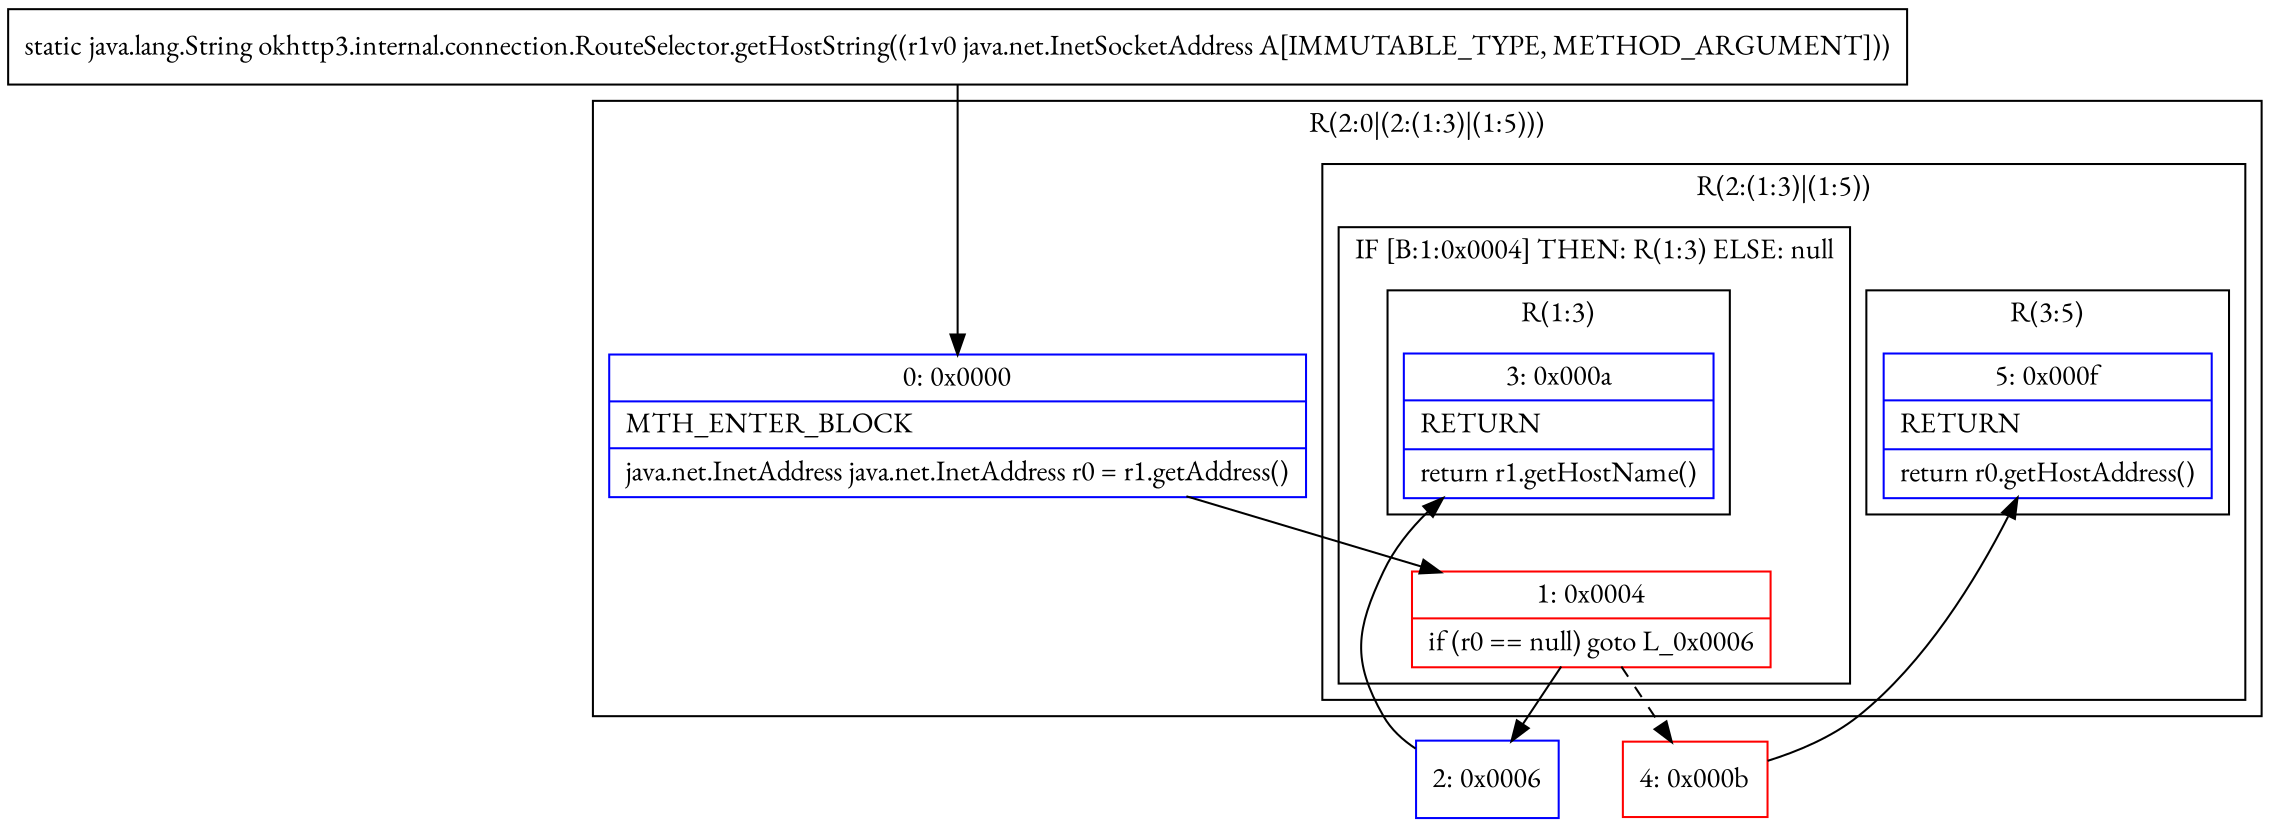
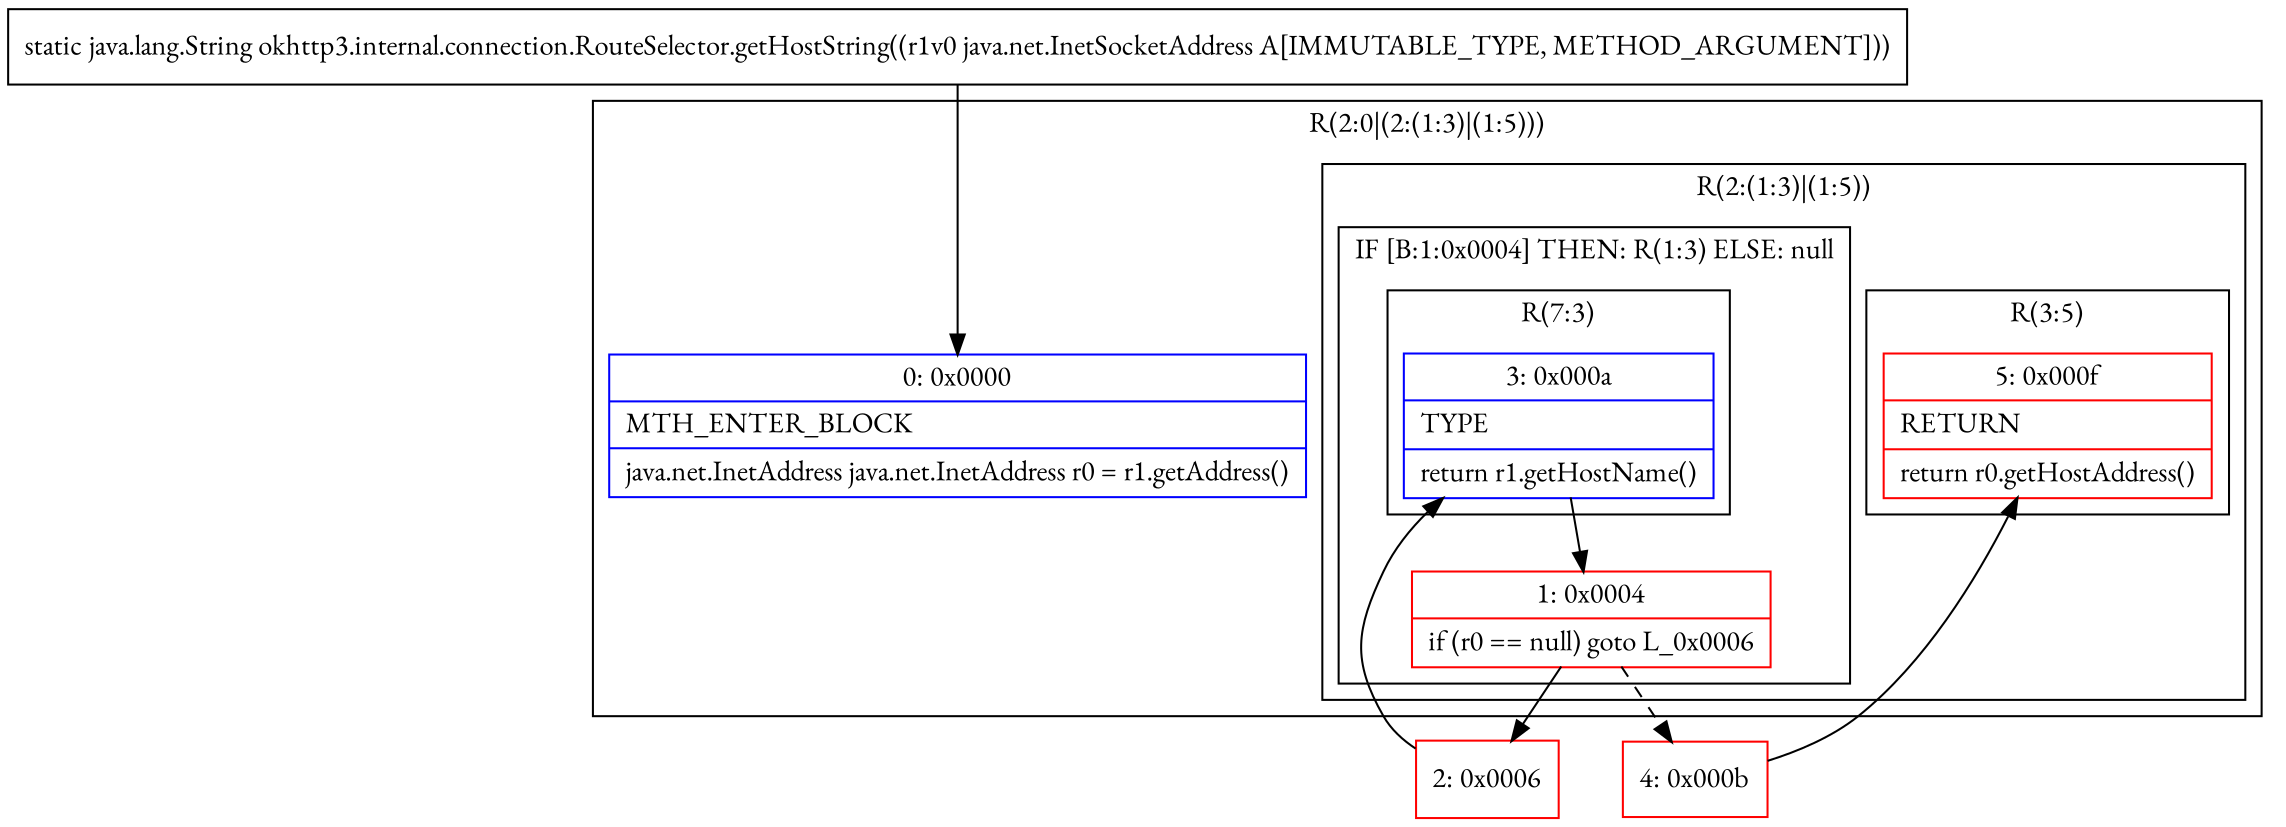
(1559, 314) -> (1559, 314)
(1481, 424) -> (1455, 424)
(2048, 426) -> (2048, 426)
(1304, 531) -> (1576, 527)
(1487, 779) -> (1487, 779)
